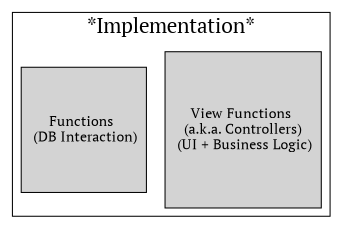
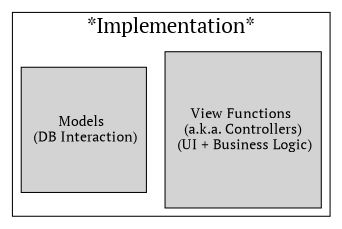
(84, 130) -> (84, 130)
